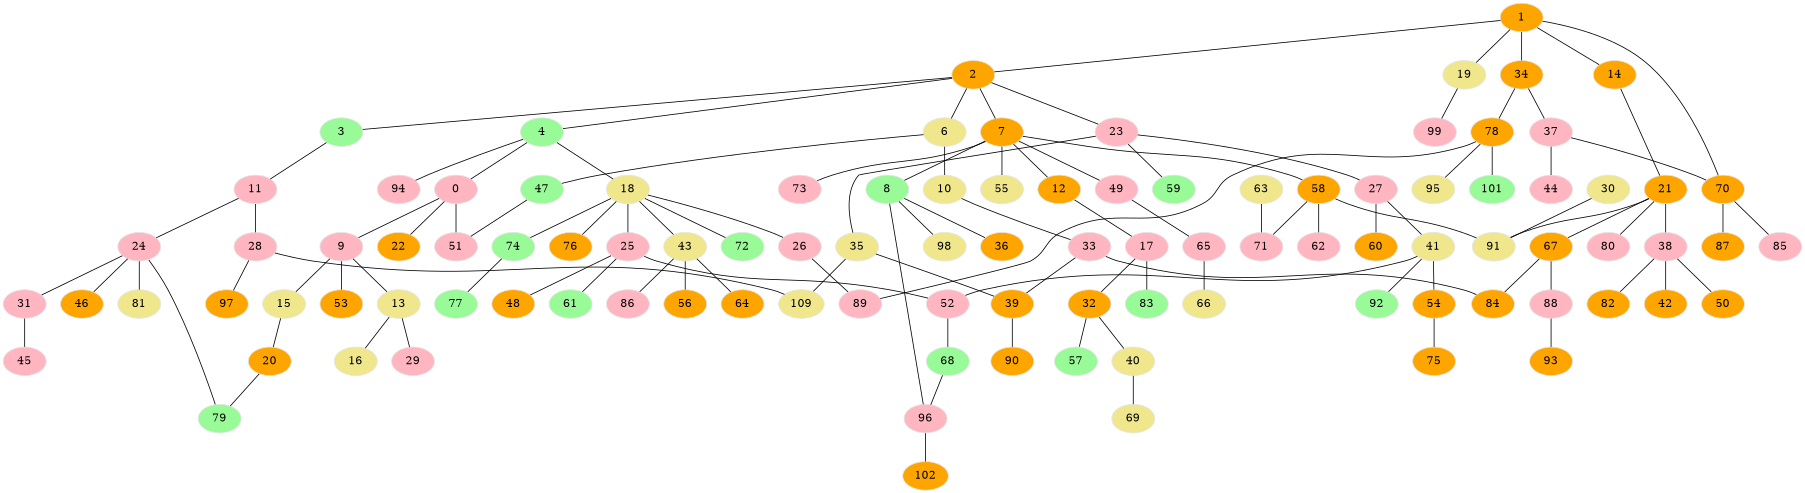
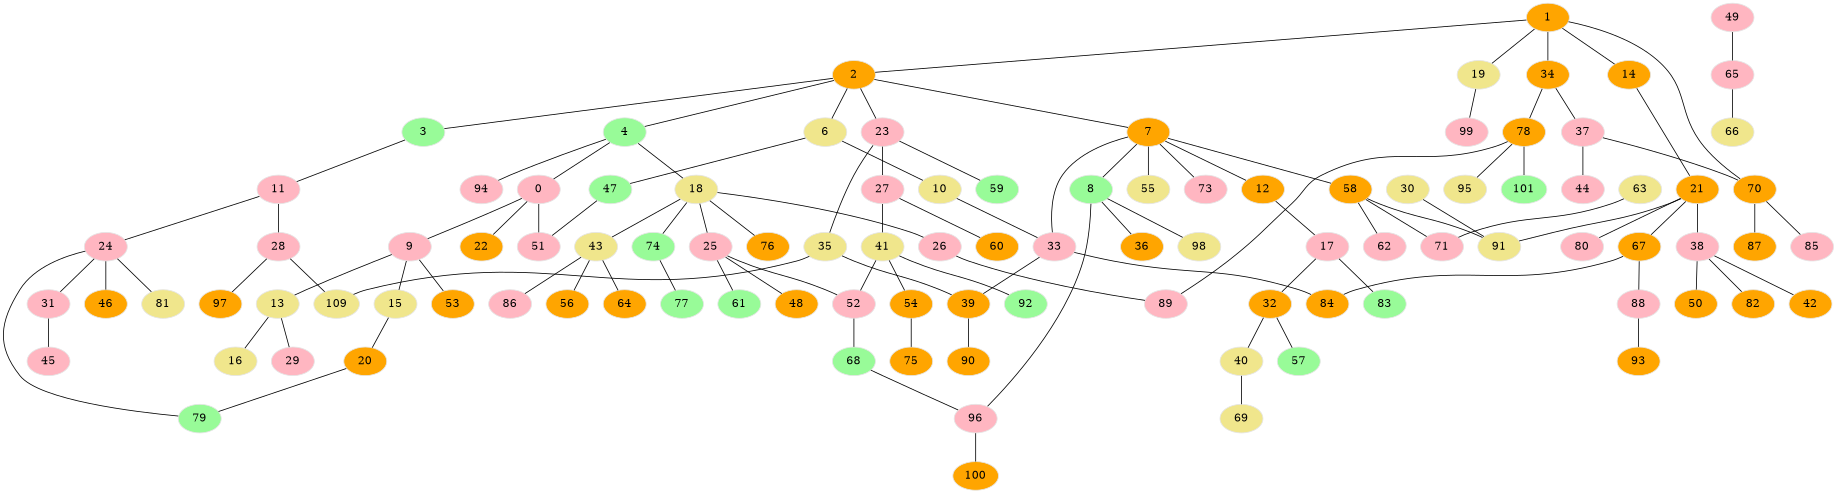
(1059, 161) -> (1068, 168)
(743, 247) -> none
(926, 476) -> (976, 476)
